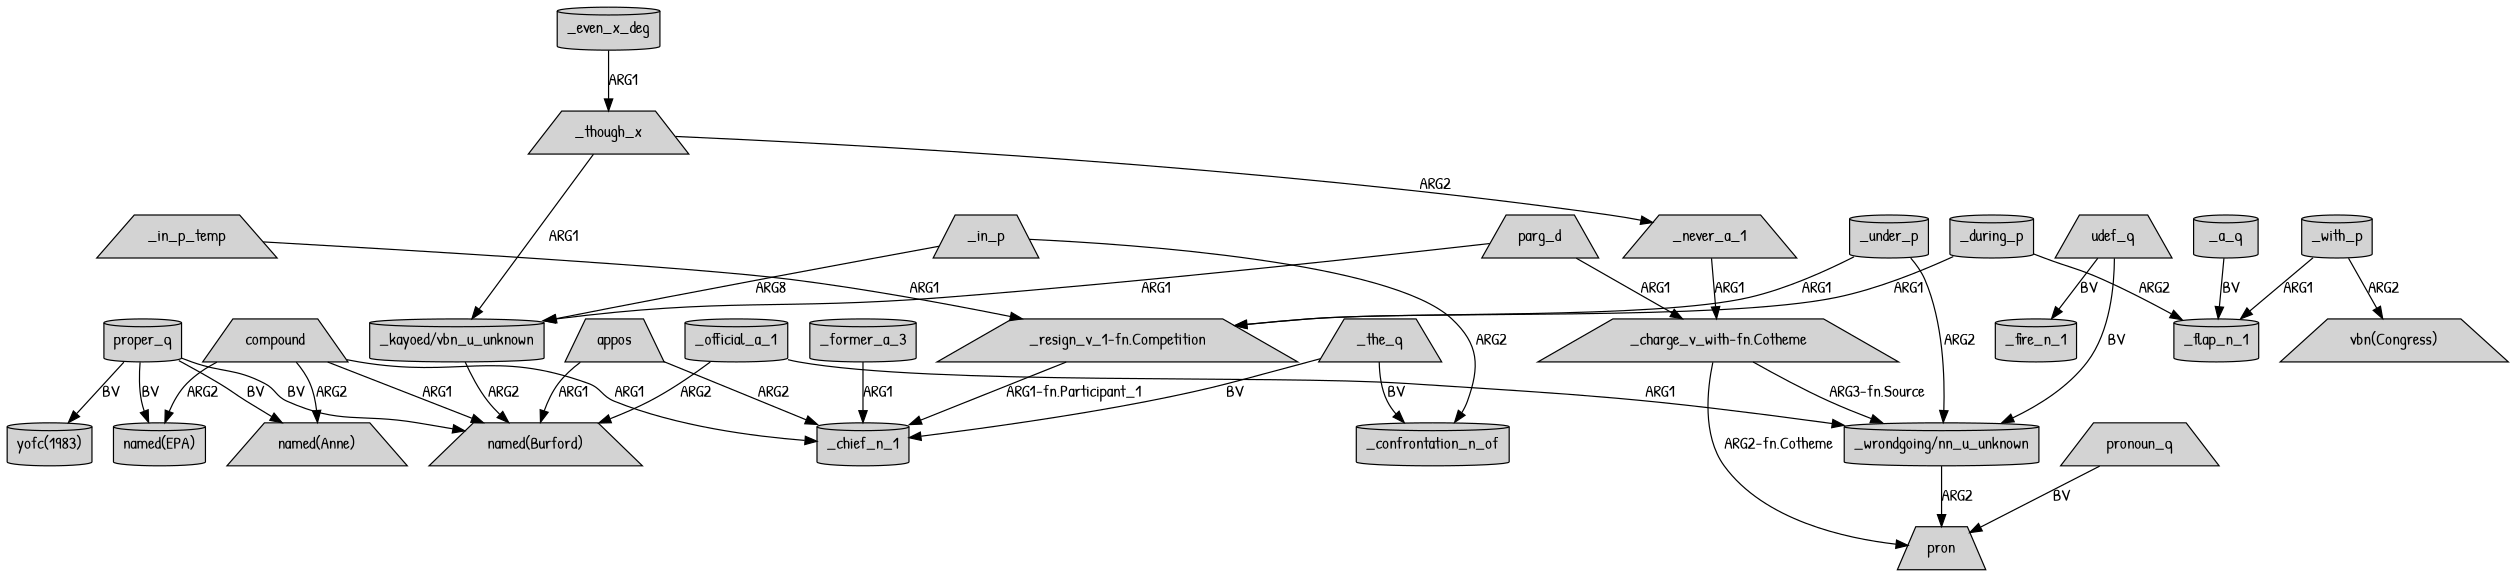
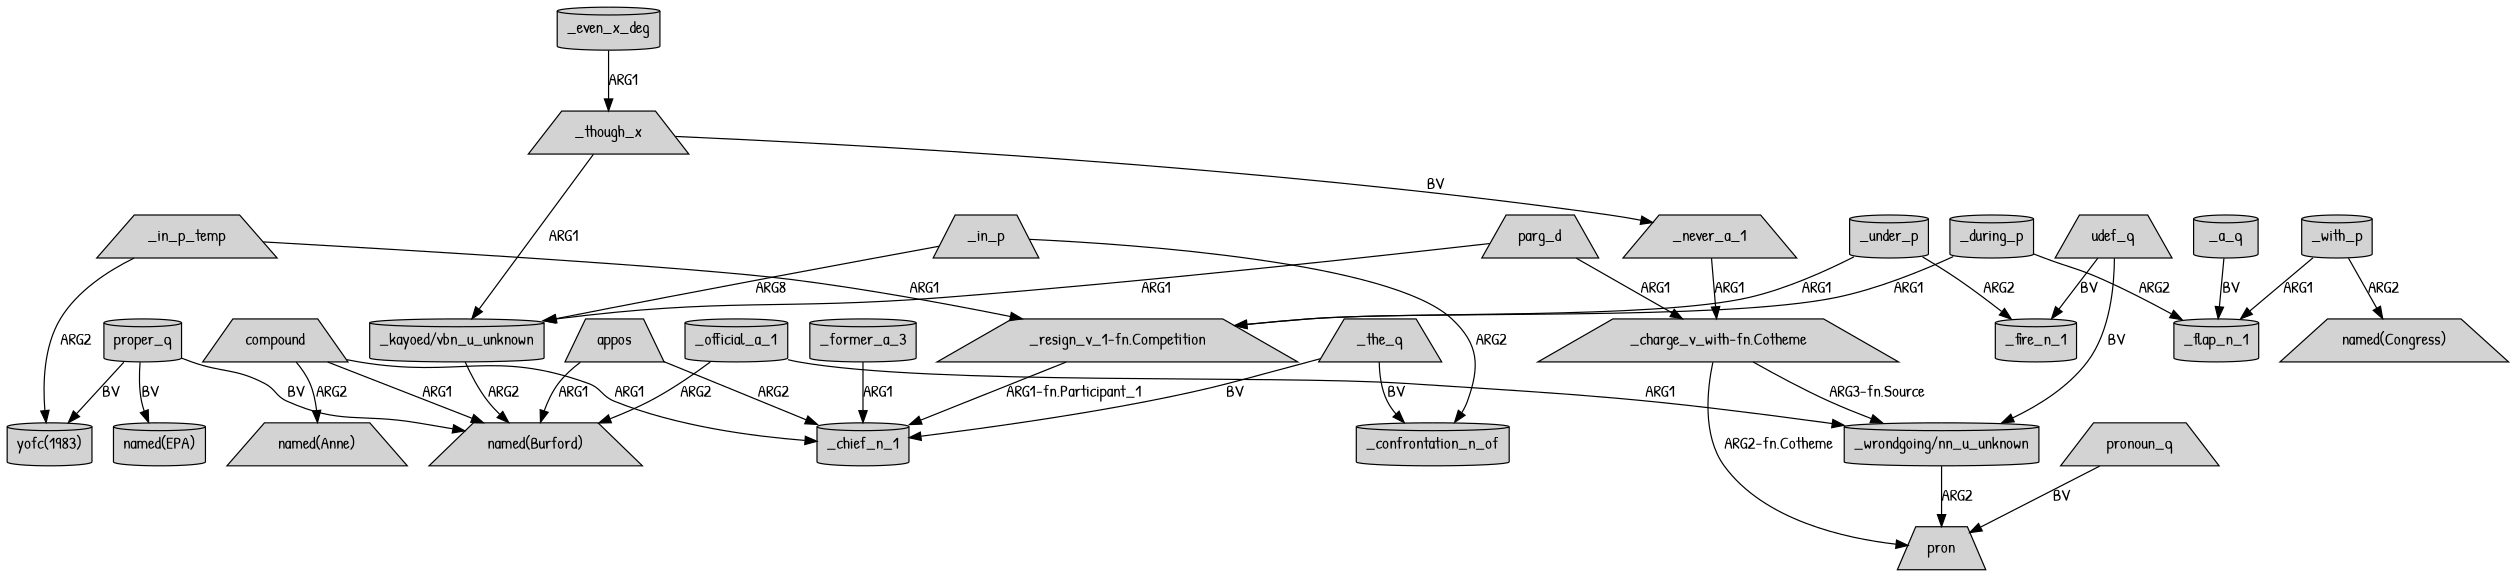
(1436, 185) -> (1436, 185)
none -> (61, 318)
(1939, 331) -> (1963, 283)
(2394, 340) -> (2394, 340)
(188, 382) -> none
(226, 388) -> none
